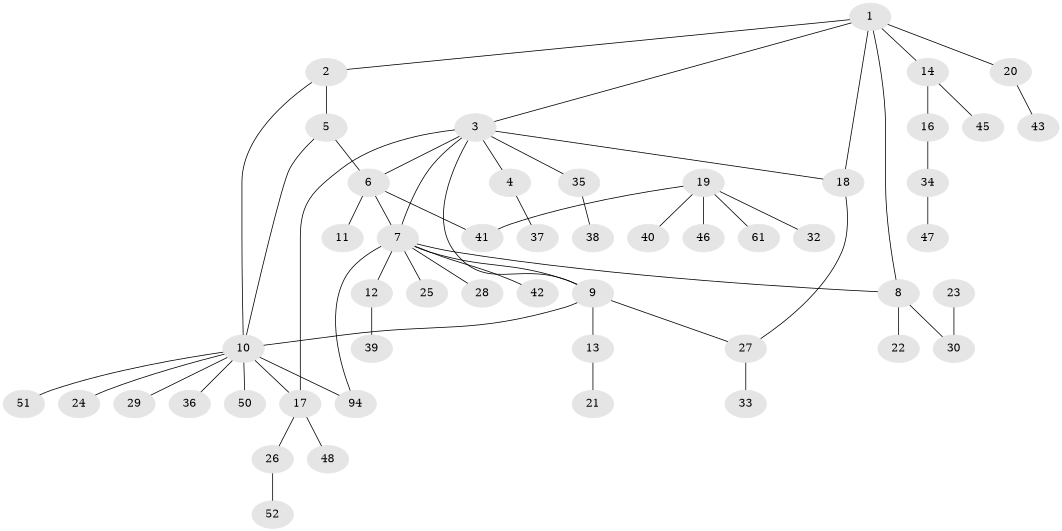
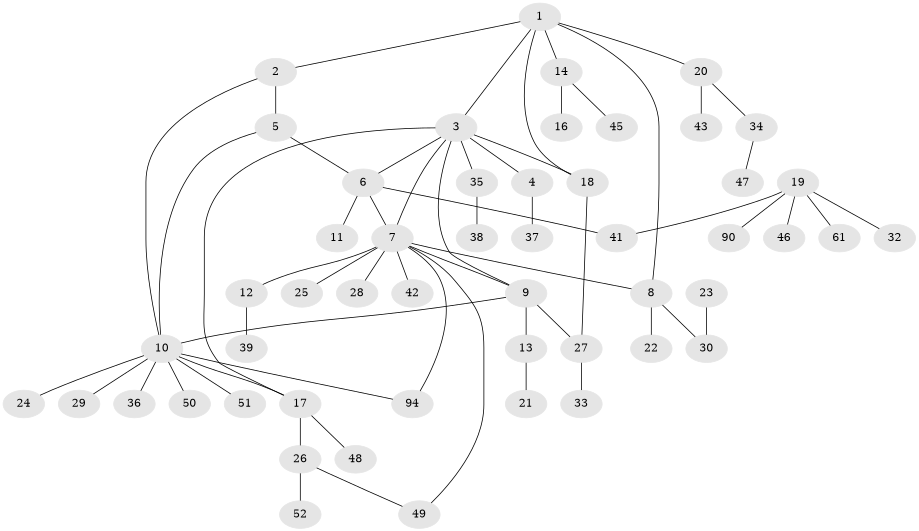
(928, 155) -> (729, 100)
(648, 238) -> (729, 238)
none -> (419, 515)
